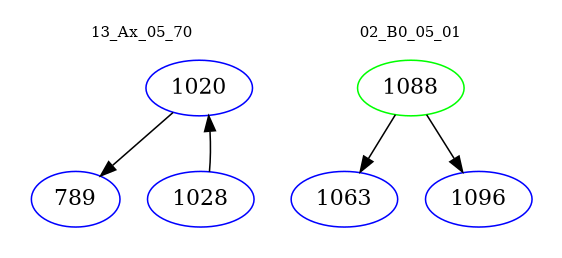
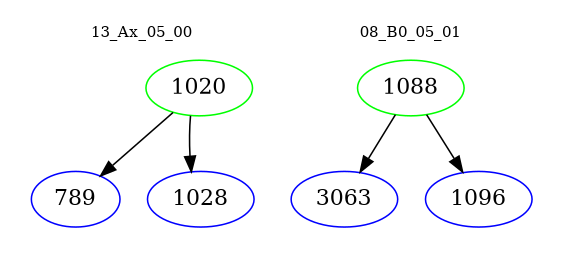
(142, 33) -> (142, 33)
(411, 33) -> (411, 33)
(199, 88) -> (199, 88)
(210, 152) -> (190, 136)
(344, 199) -> (344, 199)
